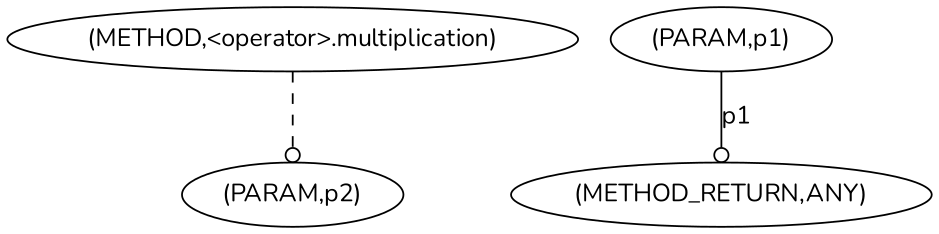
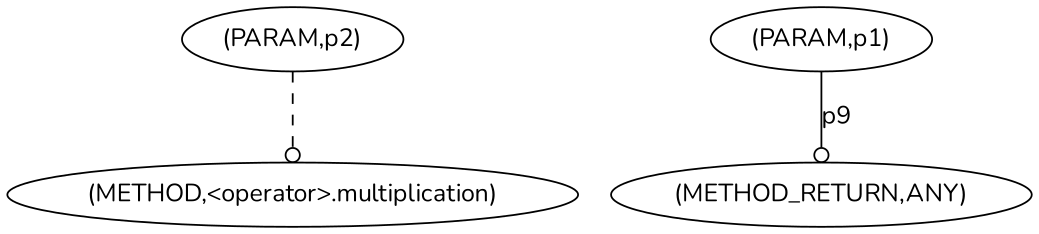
(293, 110) -> (293, 110)
(737, 117) -> (837, 117)
